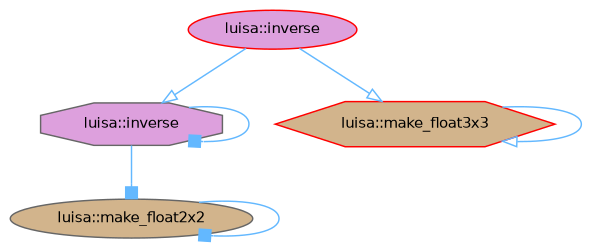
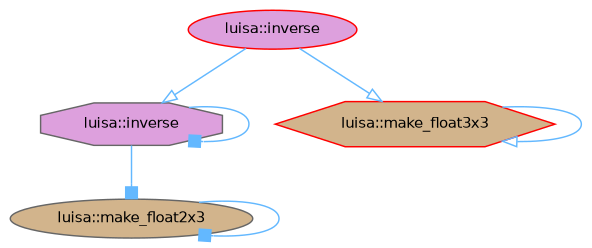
(132, 219) -> (132, 219)
